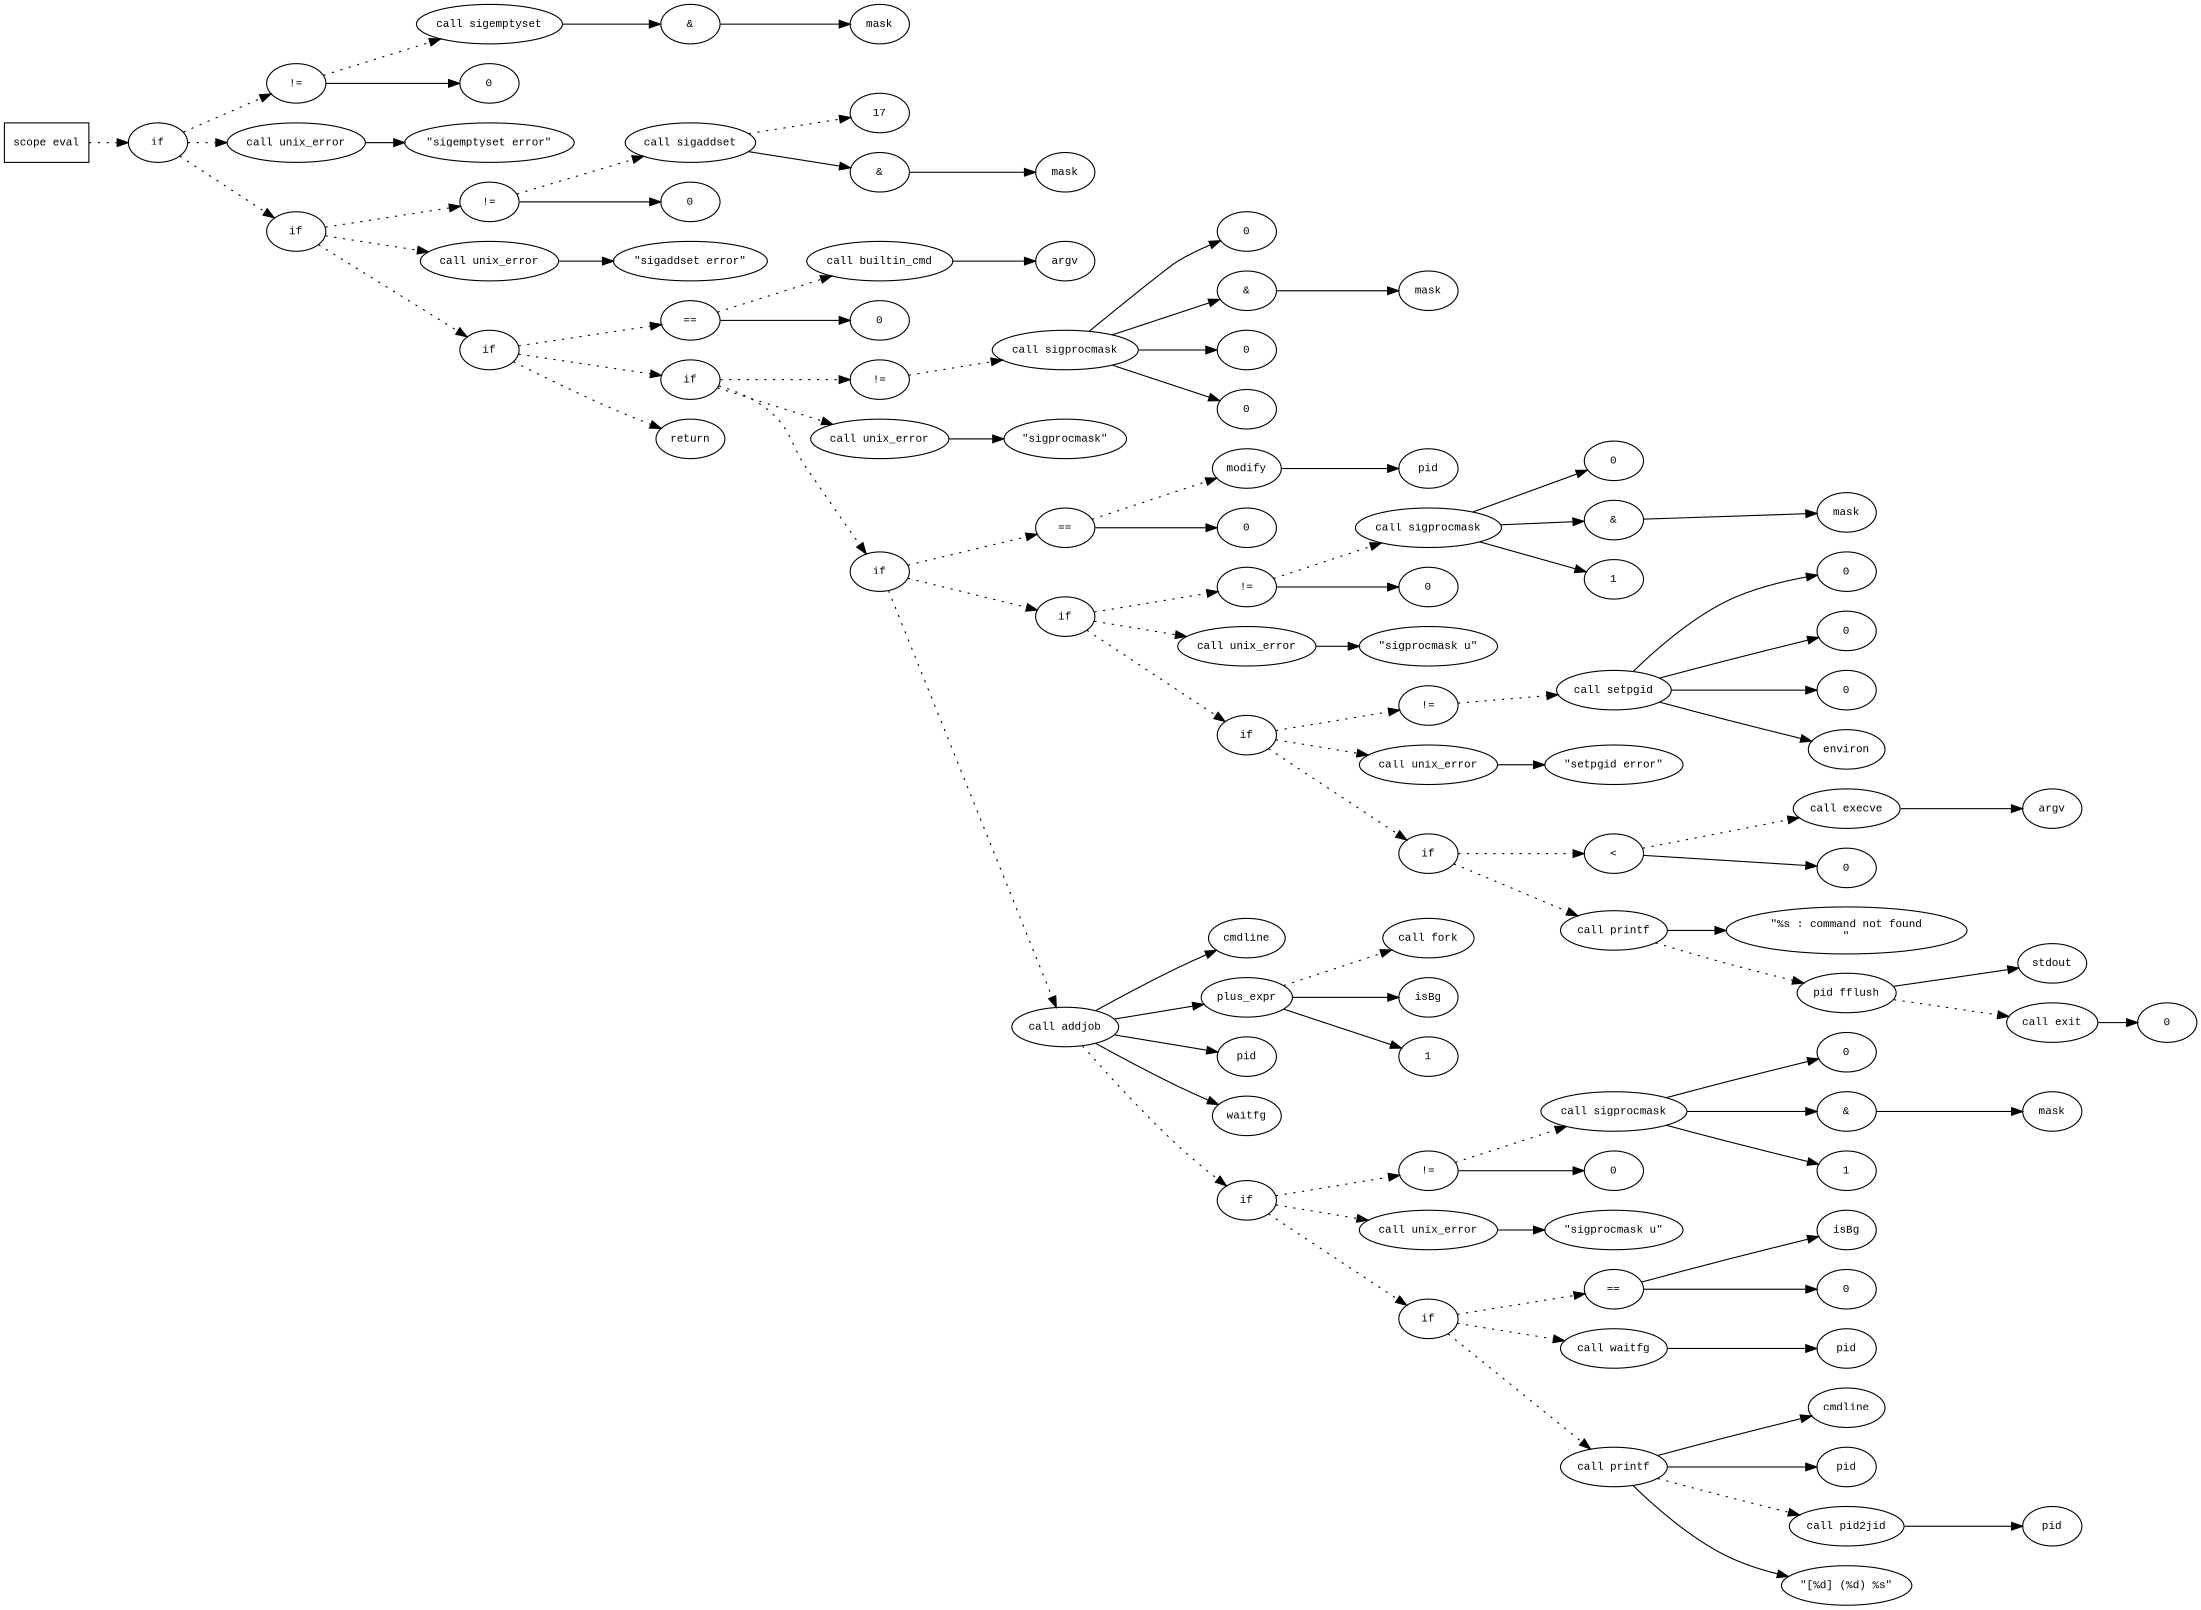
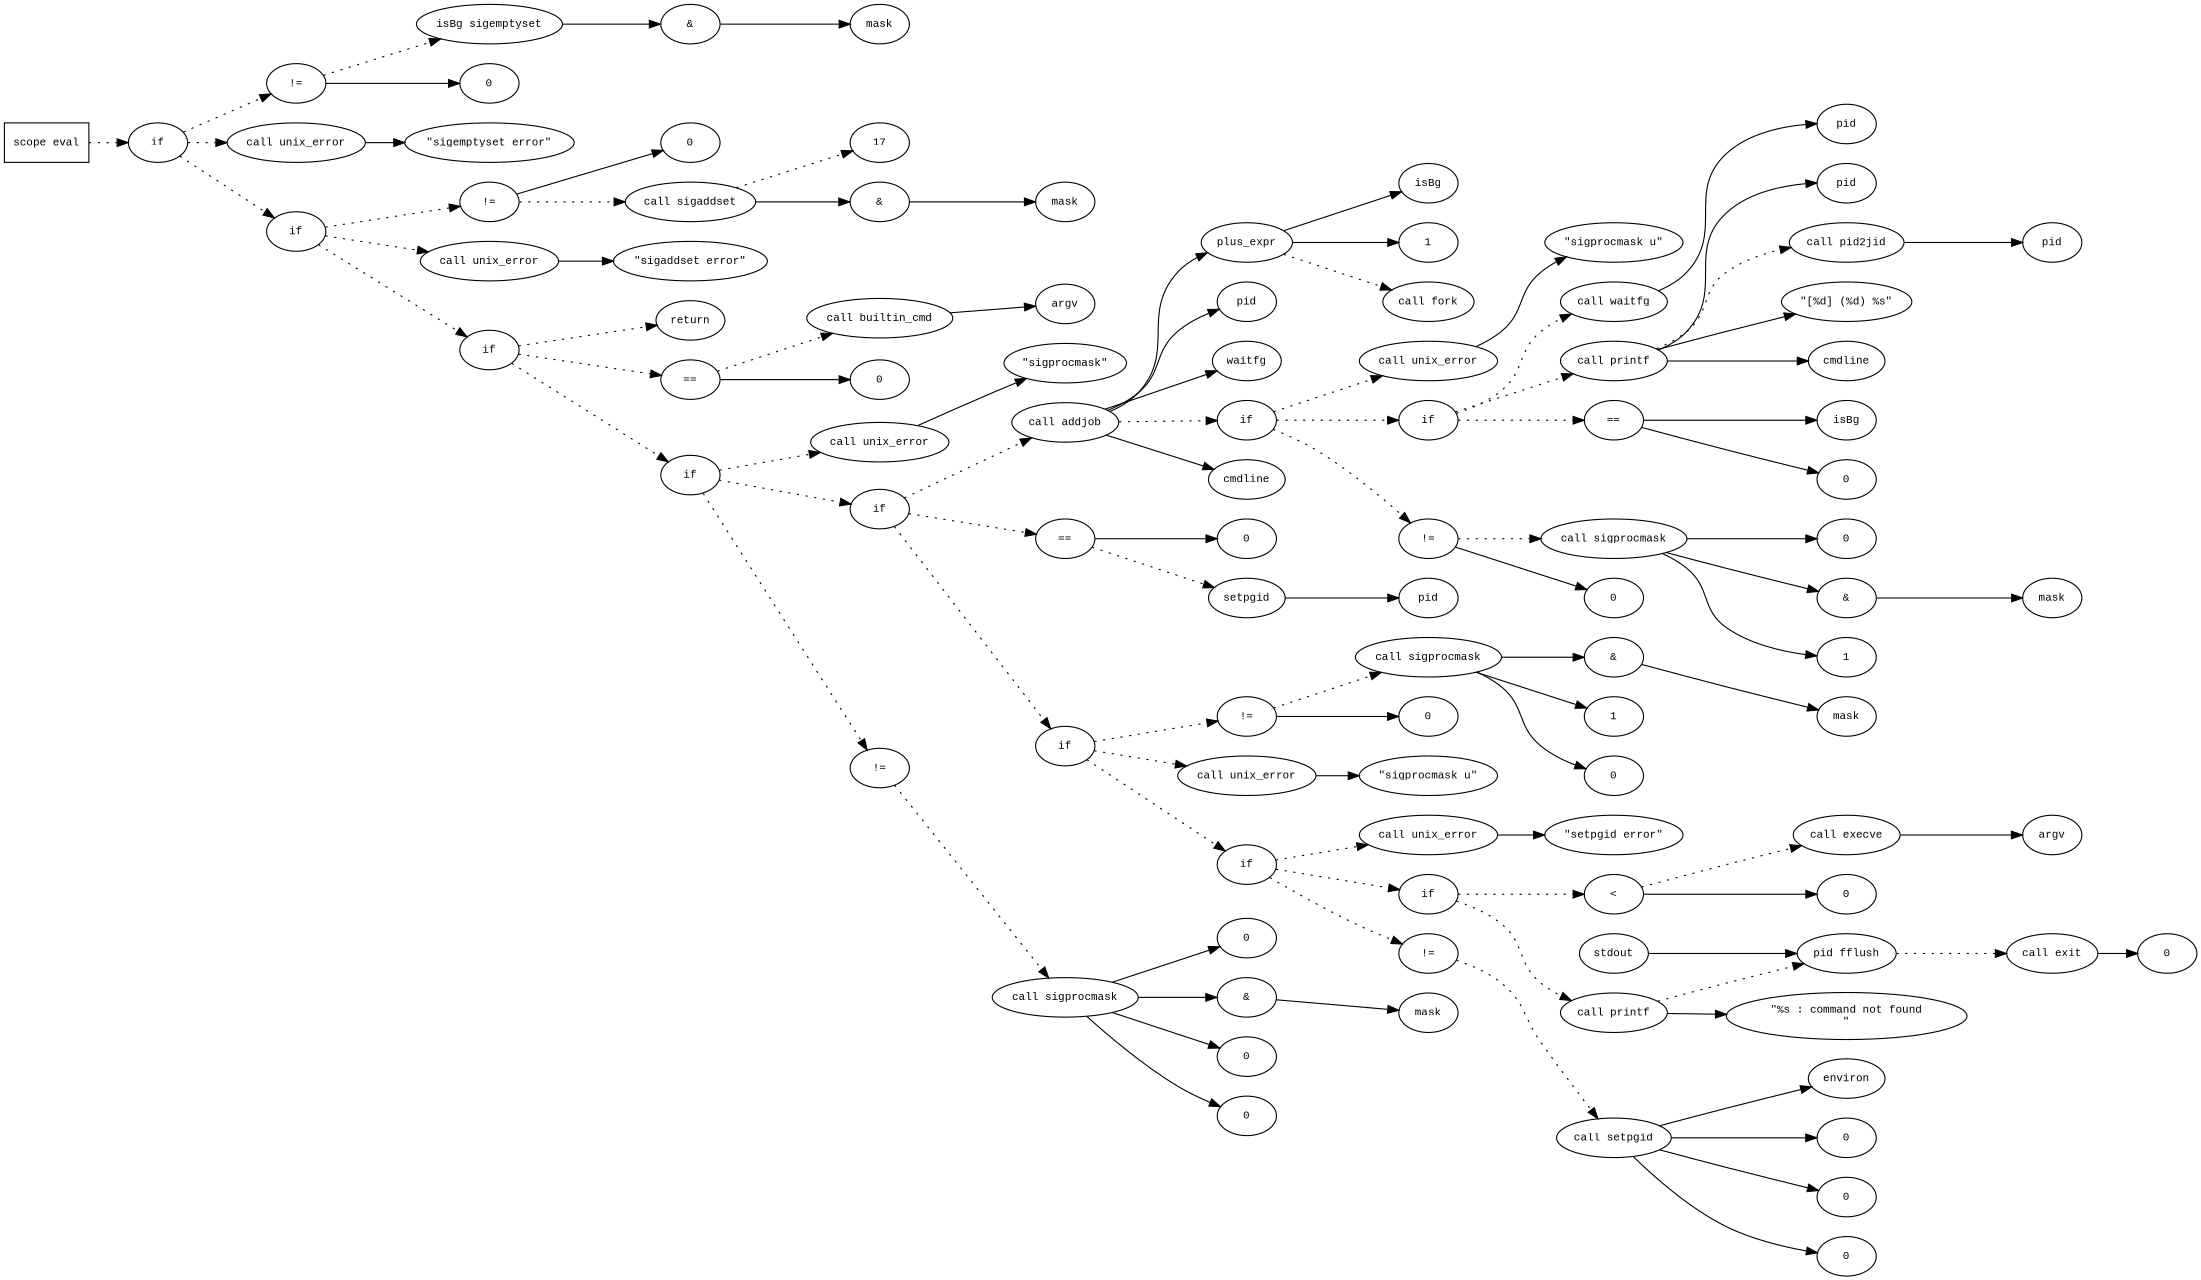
(489, 24) -> (489, 24)
(1247, 469) -> (1247, 598)
(1951, 978) -> (1717, 953)
